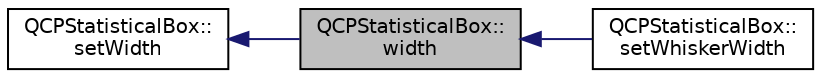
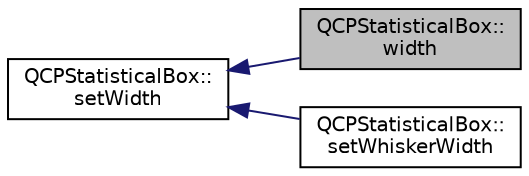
(567, 39) -> (274, 115)
